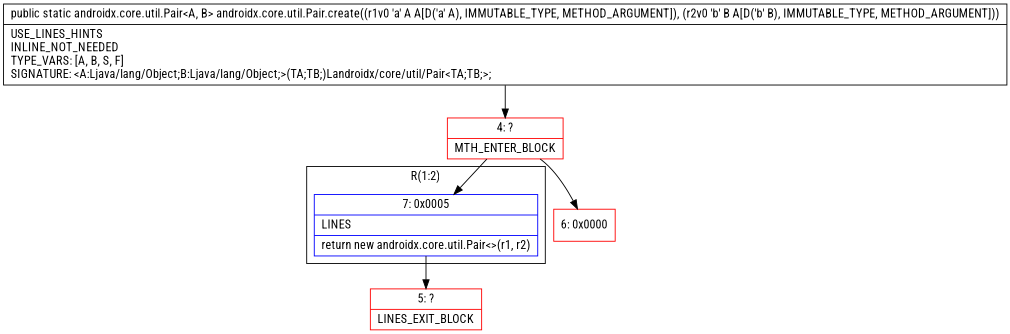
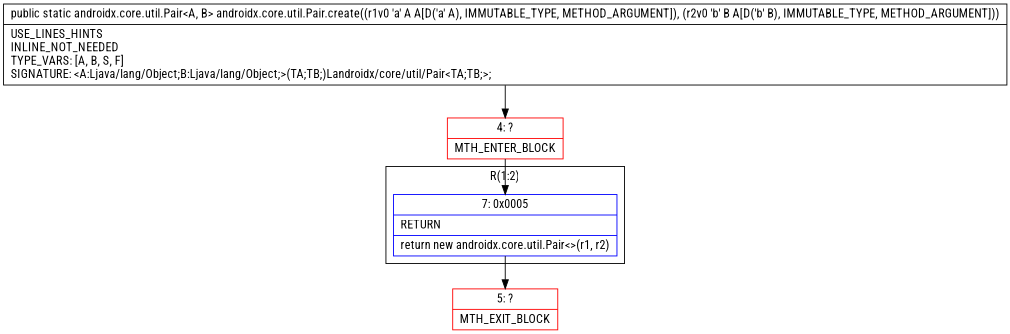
(337, 225) -> (421, 225)
(584, 225) -> none
(426, 319) -> (505, 319)
